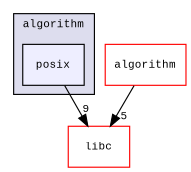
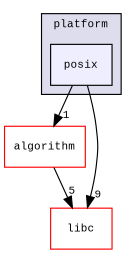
(54, 24) -> (81, 24)
none -> (65, 101)
